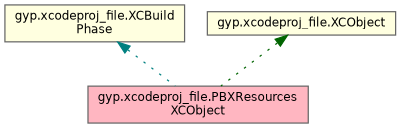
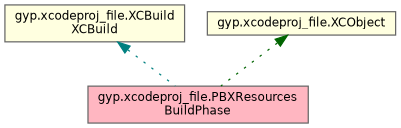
(95, 23) -> (95, 23)
(198, 105) -> (198, 105)
